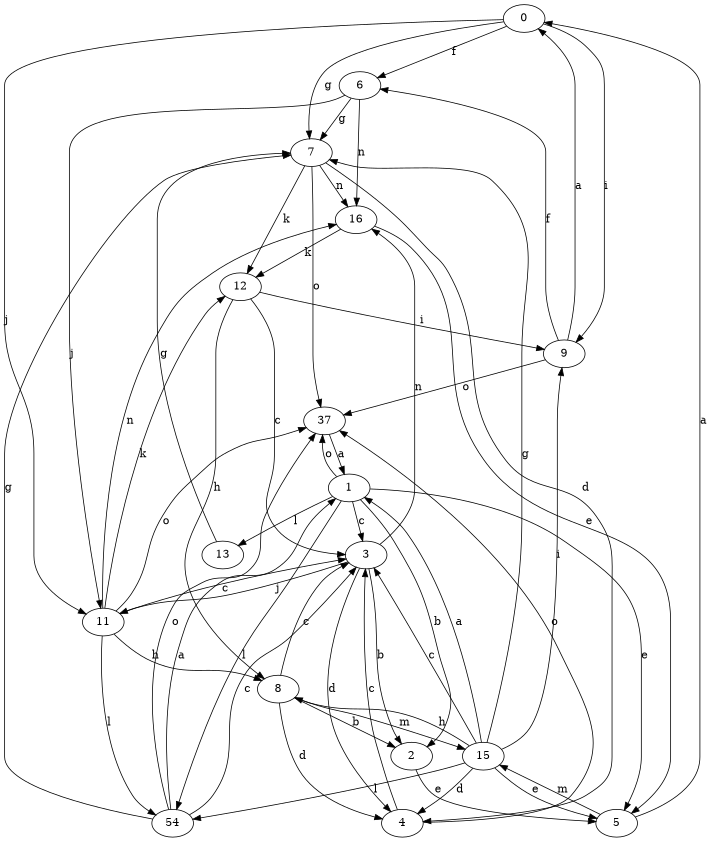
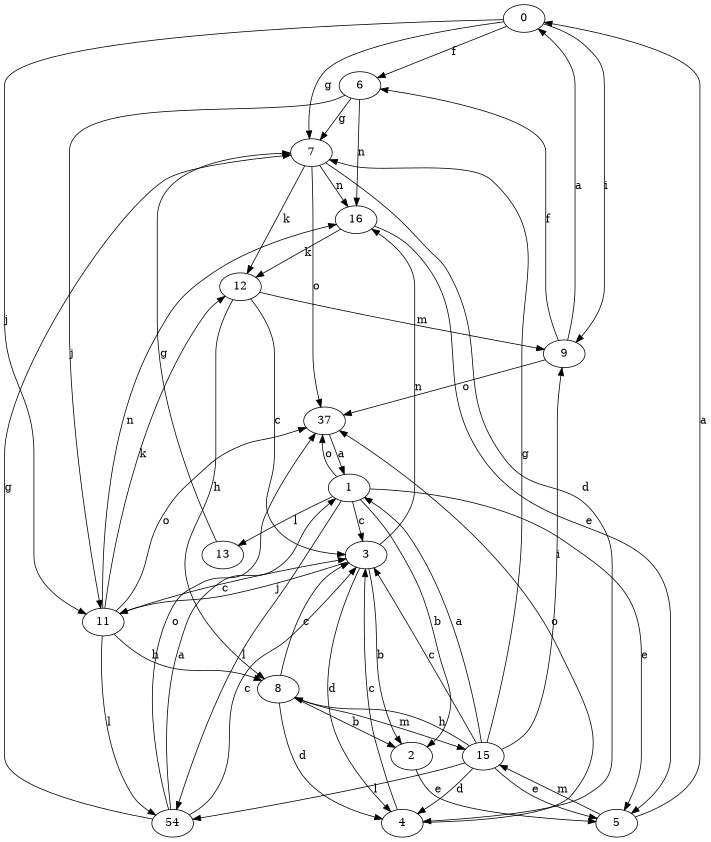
(422, 320) -> (422, 320)
